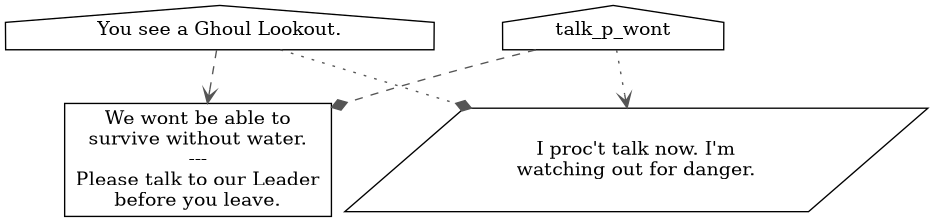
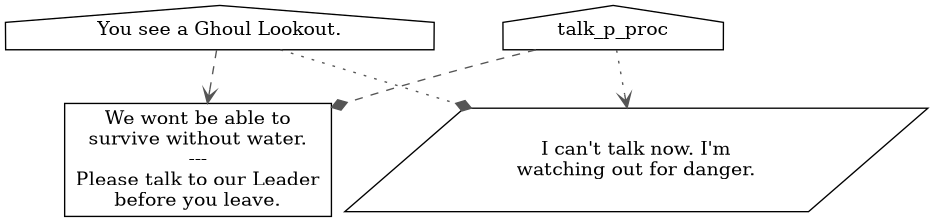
(613, 30) -> (613, 30)
(636, 160) -> (636, 160)
